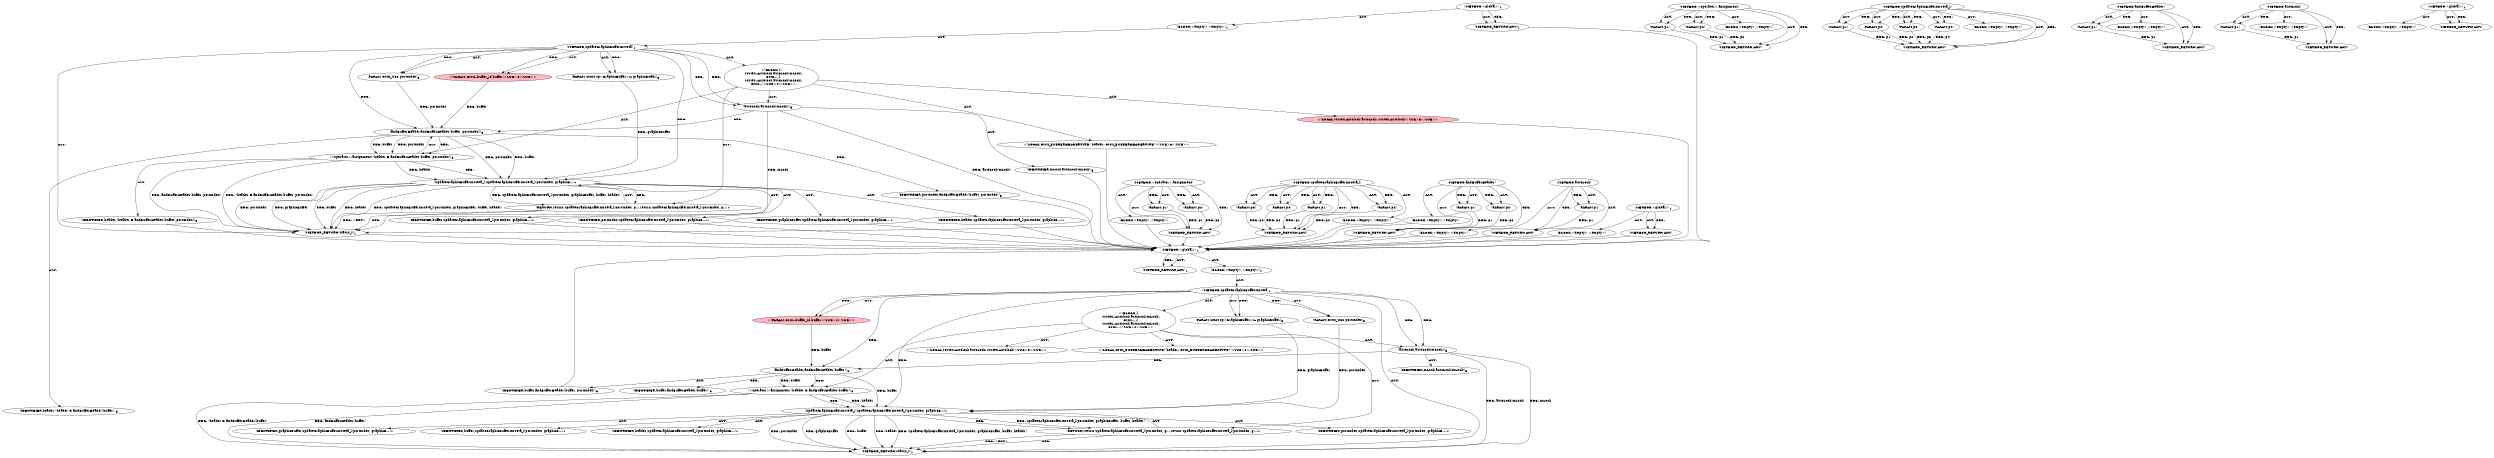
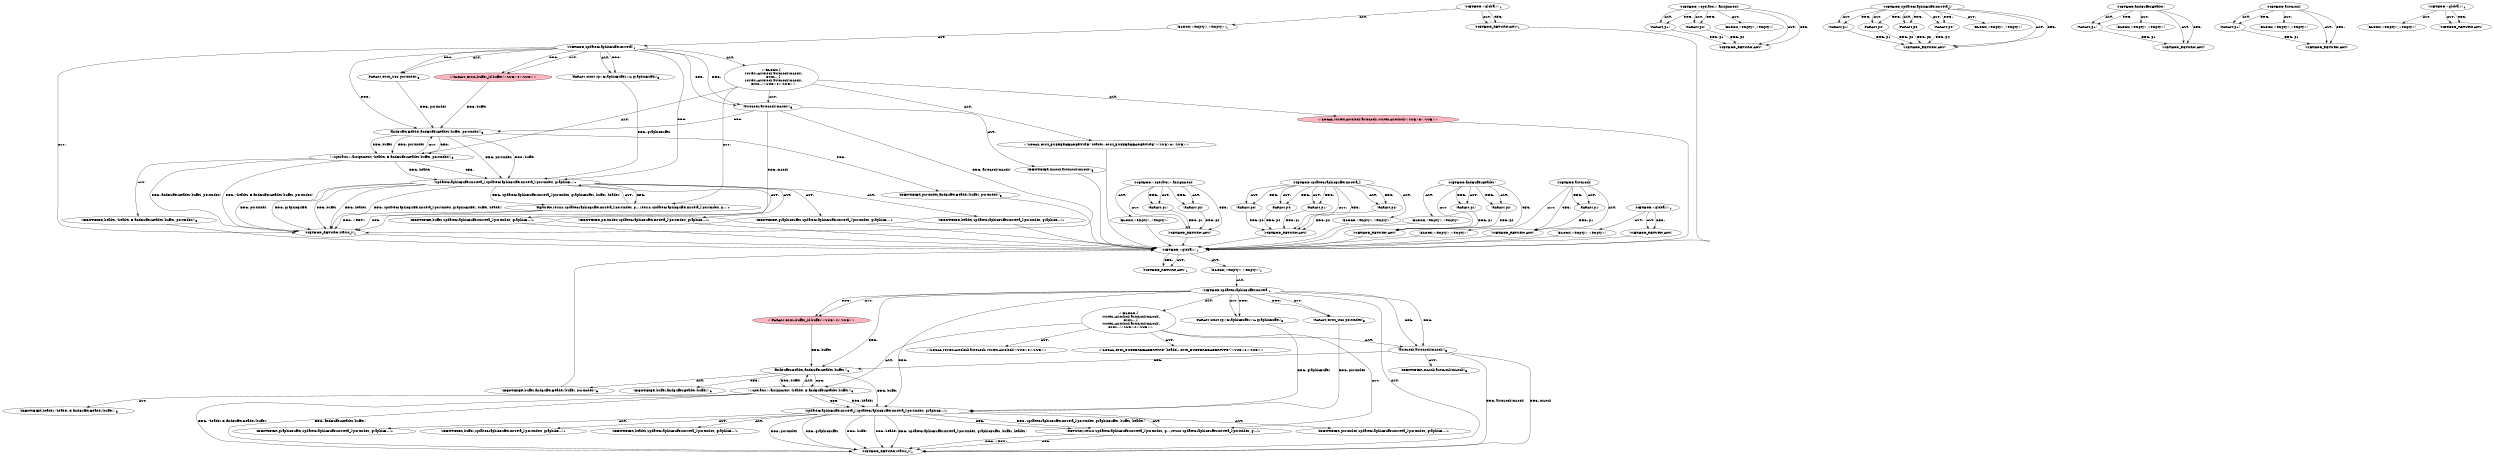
(110, 167) -> (421, 396)
none -> (804, 381)
